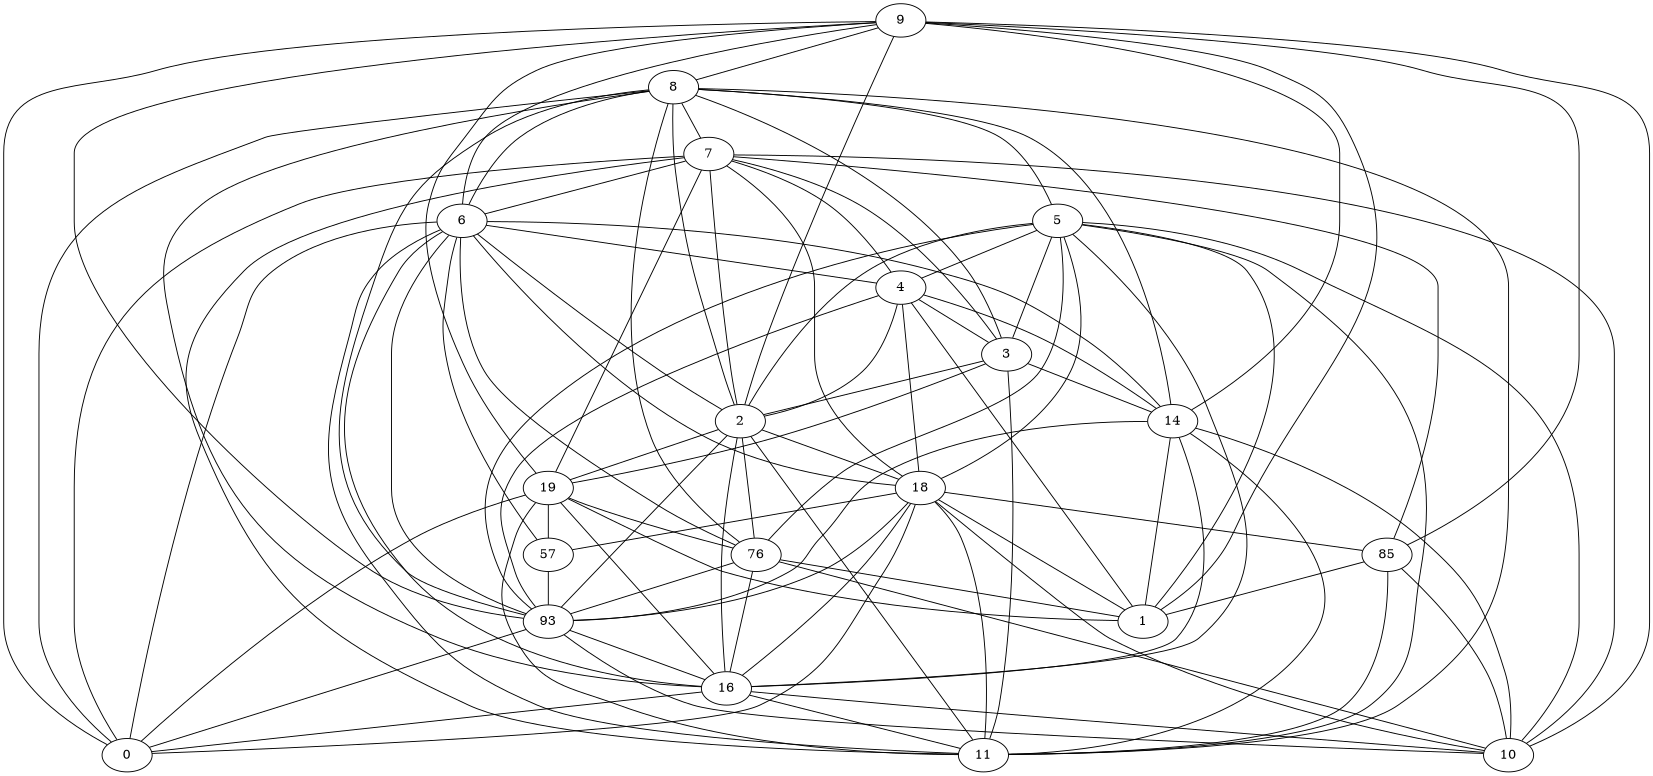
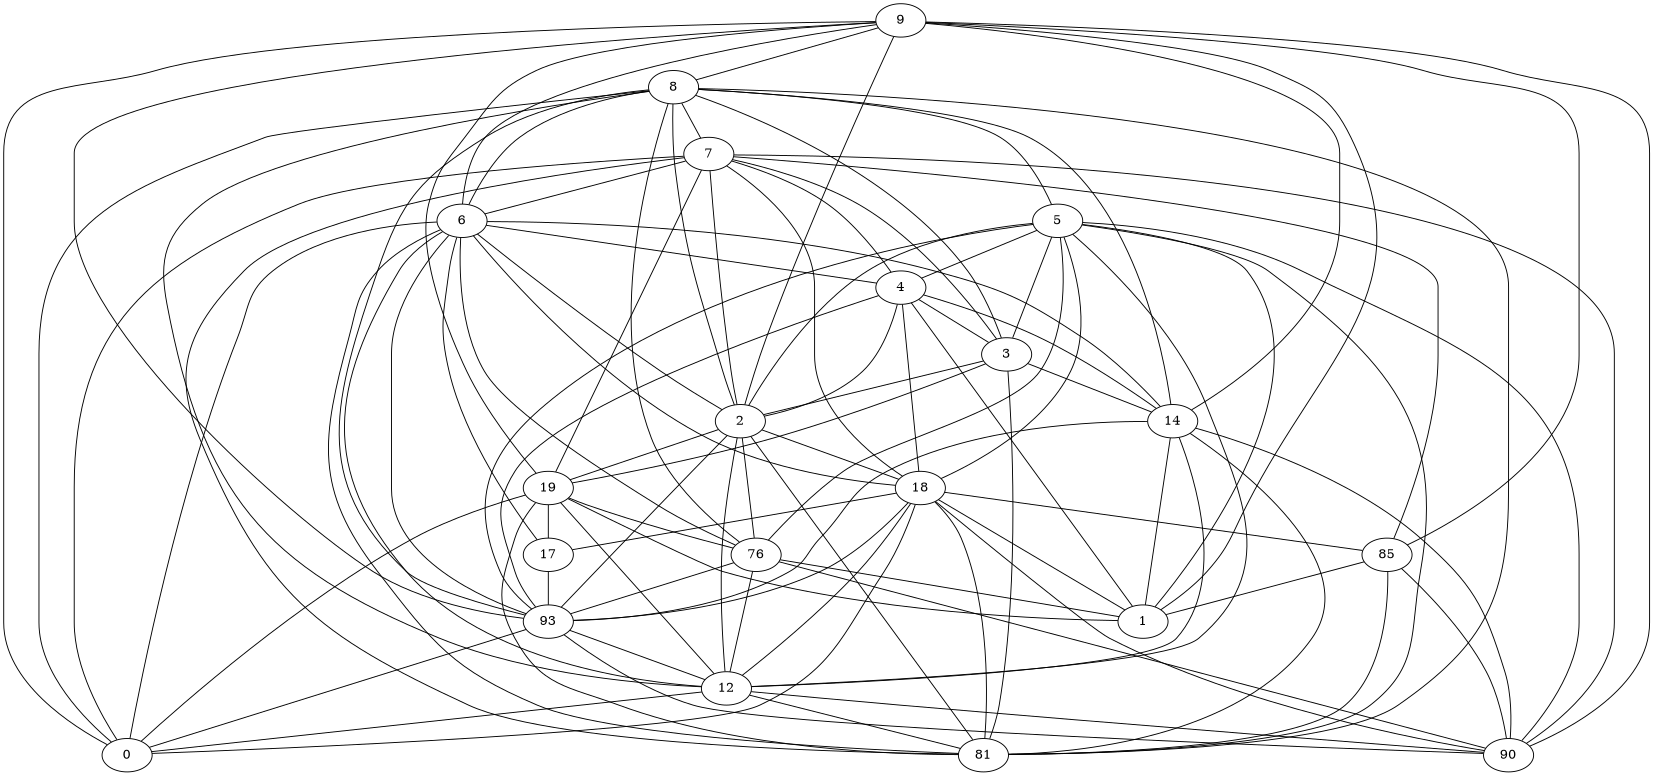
(548, 555) -> (548, 555)
(726, 688) -> (726, 688)
(983, 755) -> (983, 755)
(1509, 755) -> (1509, 755)
